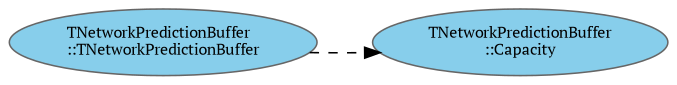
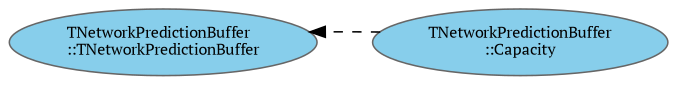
(337, 53) -> (353, 32)
